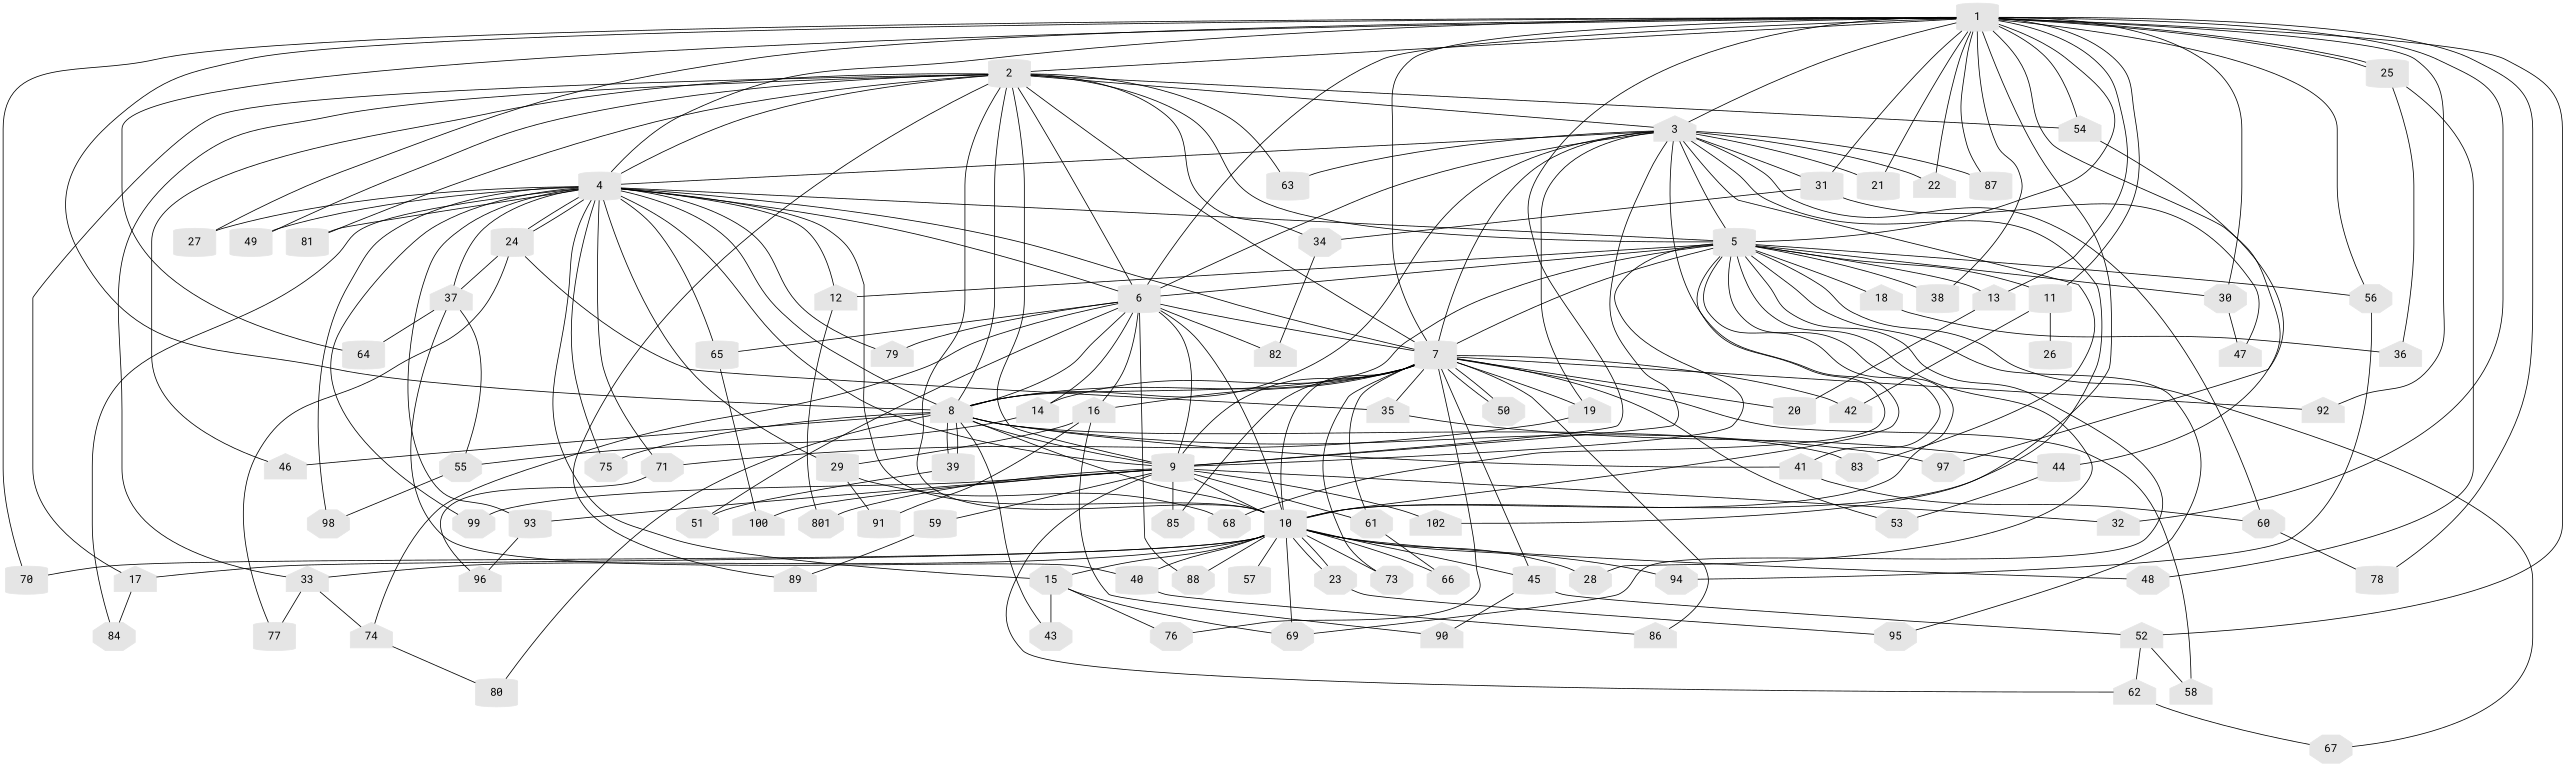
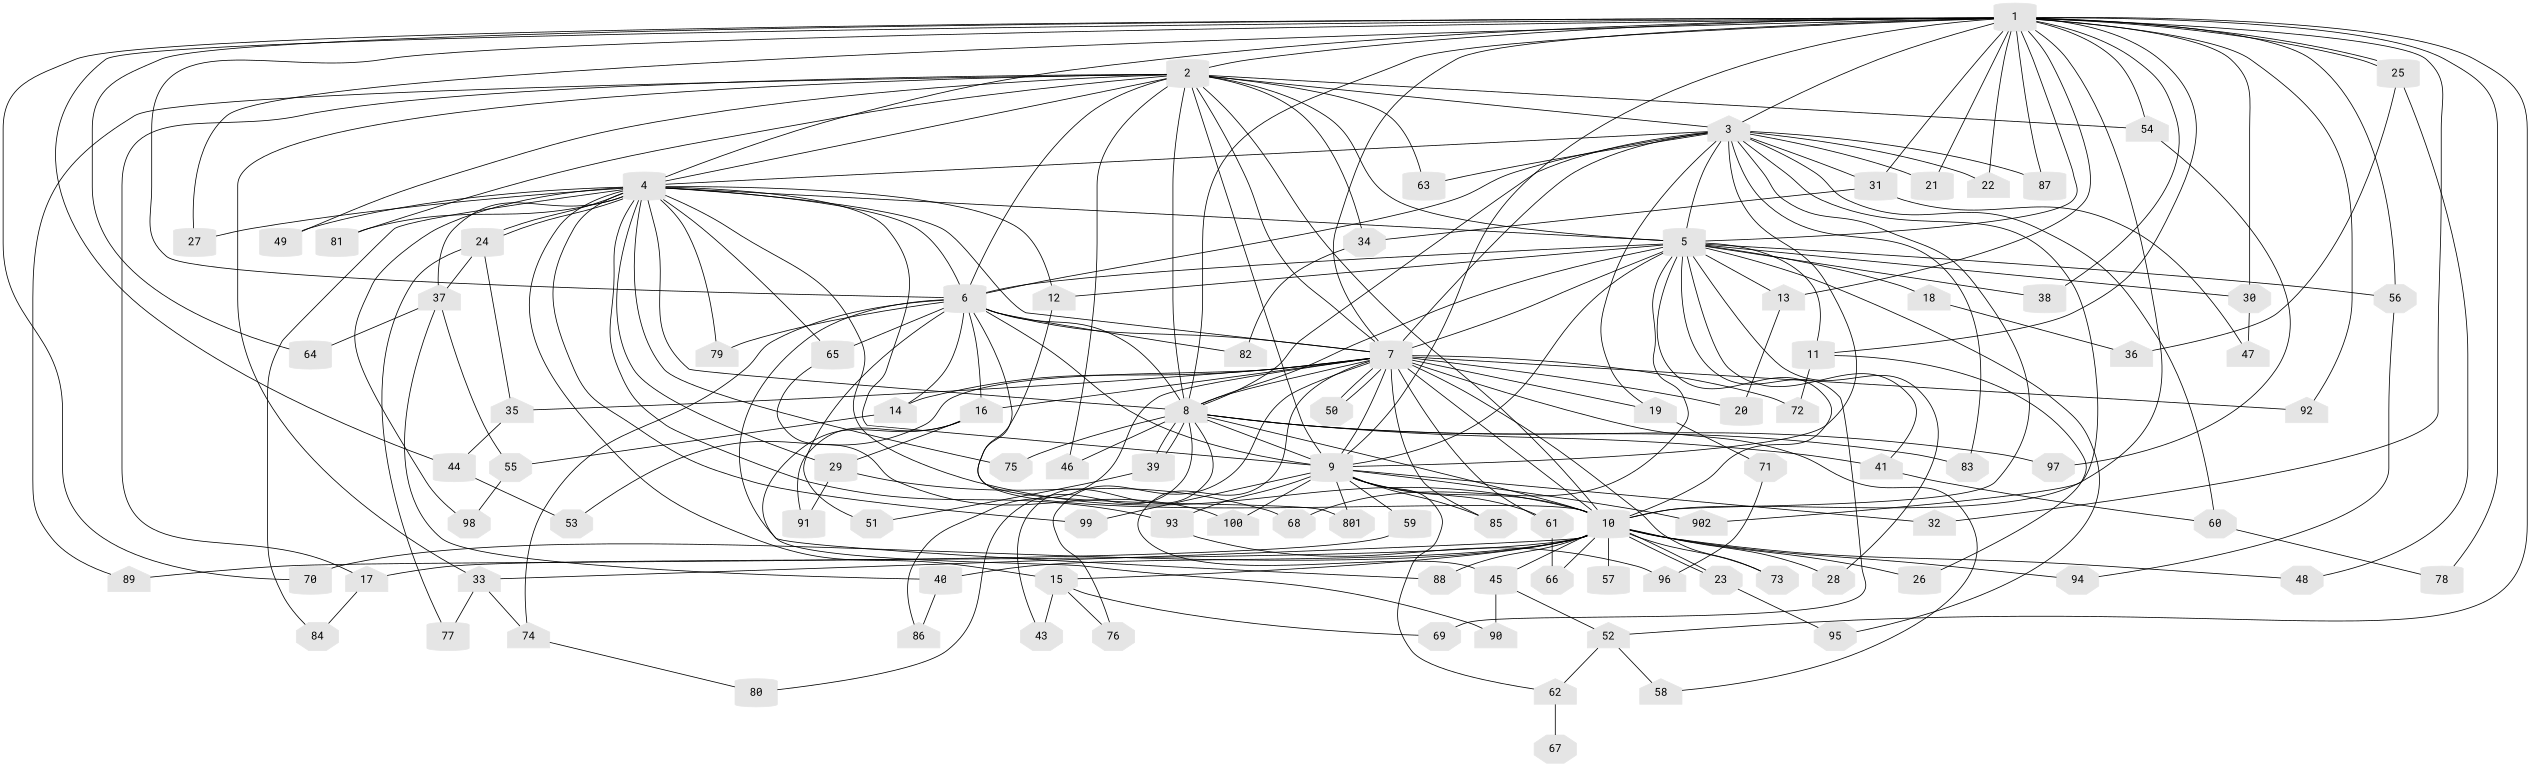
(599, 334) -> none
(1851, 411) -> (1798, 411)
(2295, 430) -> none
(1436, 524) -> (1702, 524)
(1289, 580) -> (1764, 552)
